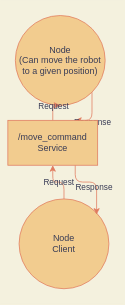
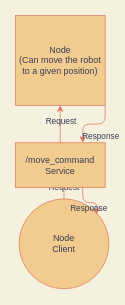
(60, 60) -> (60, 60)
(53, 143) -> (60, 165)
